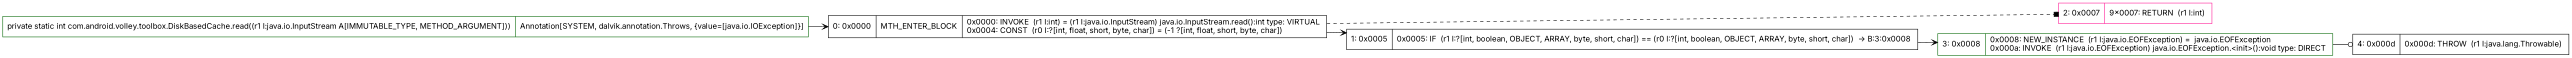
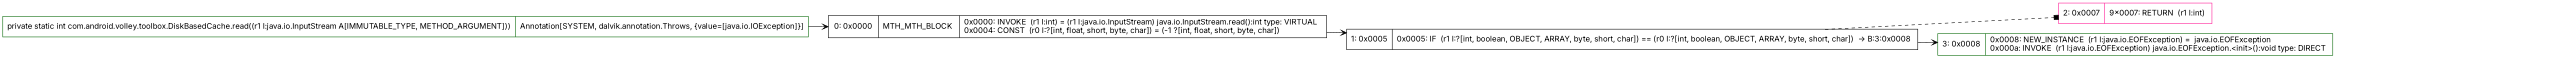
(1690, 19) -> (1939, 24)
(919, 26) -> (918, 26)
(2461, 44) -> none
